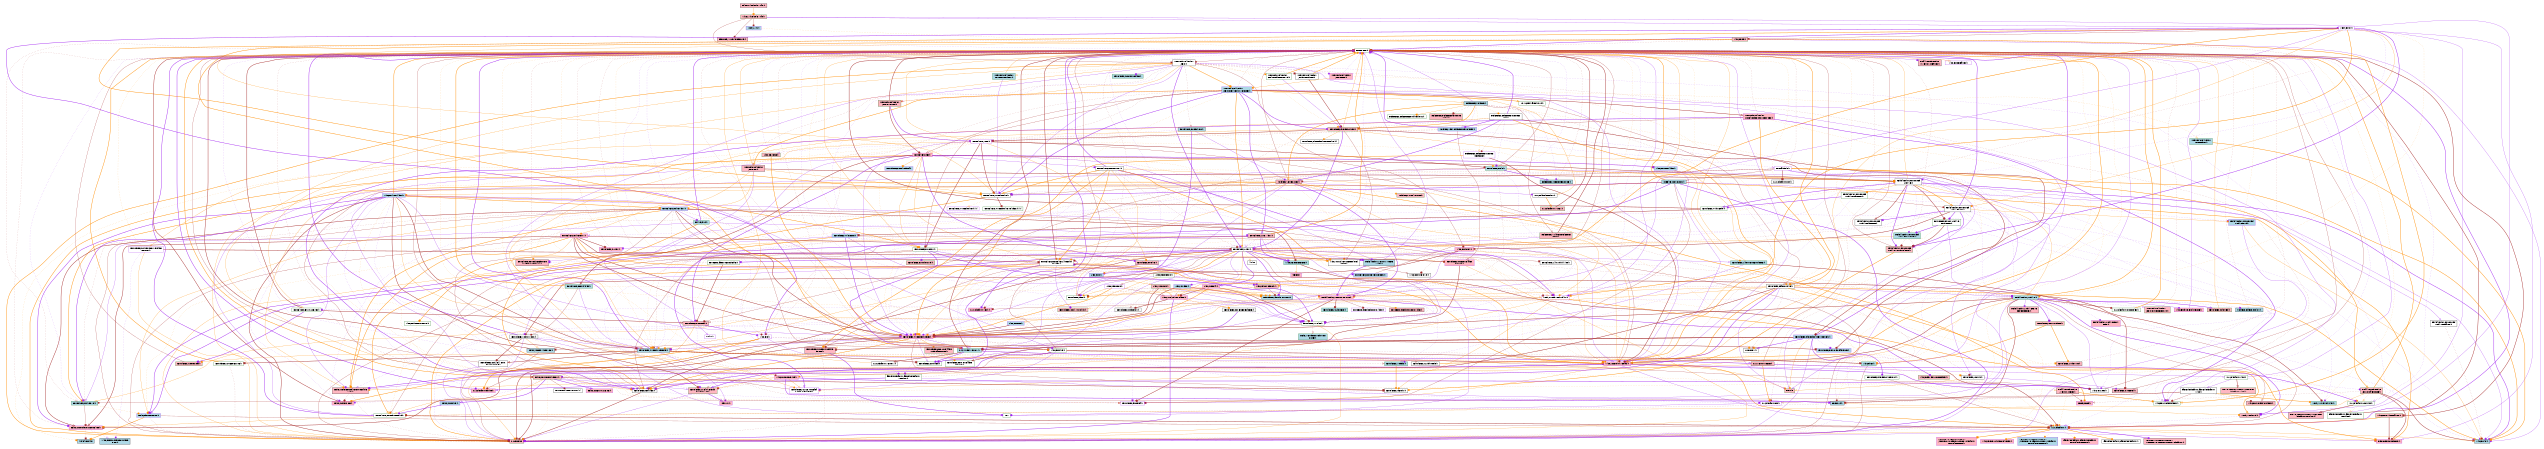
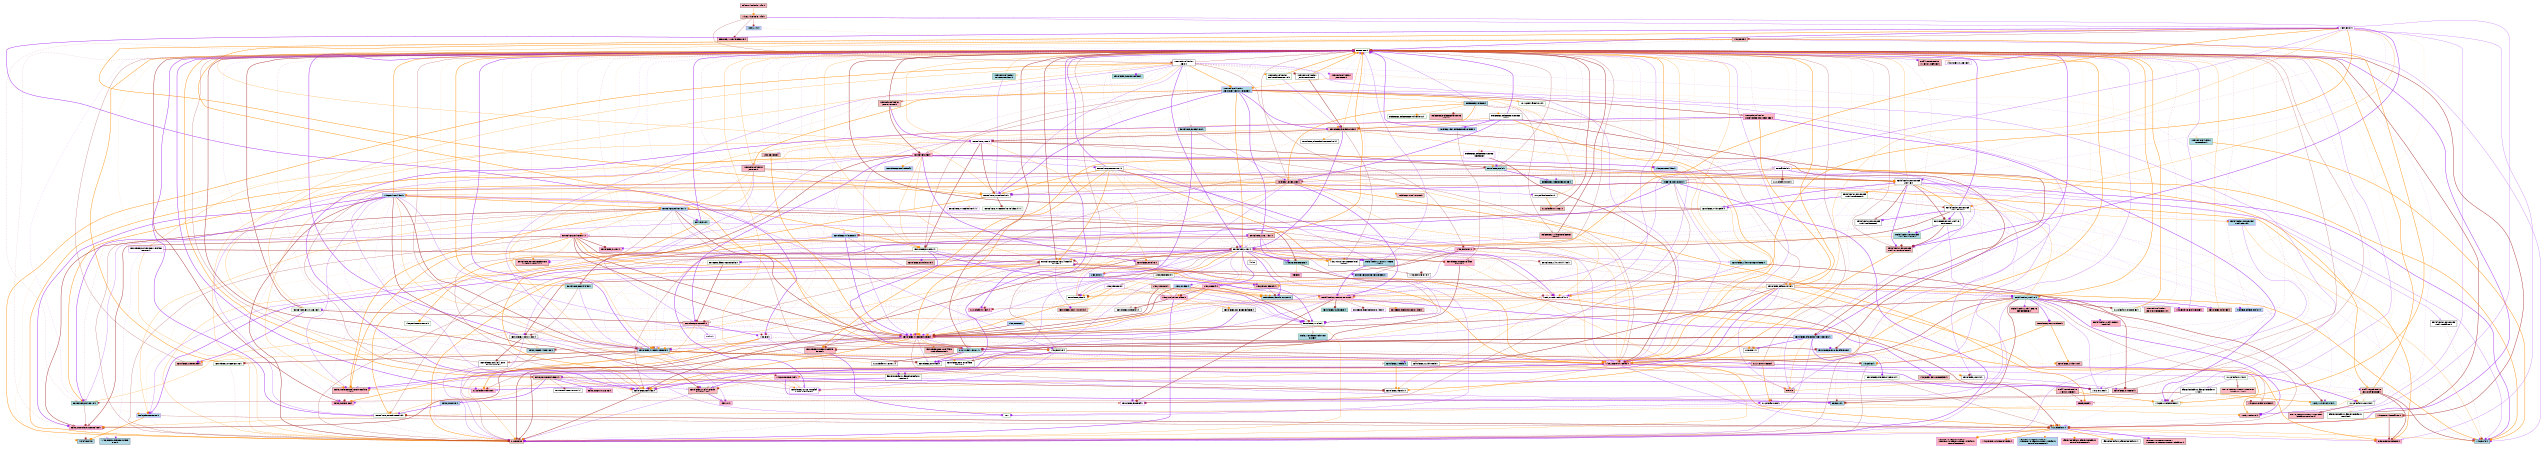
(1260, 57) -> (1258, 58)
(1958, 63) -> (1958, 63)
(641, 258) -> (641, 258)
(2249, 310) -> (2249, 310)
(2106, 323) -> (2106, 323)
